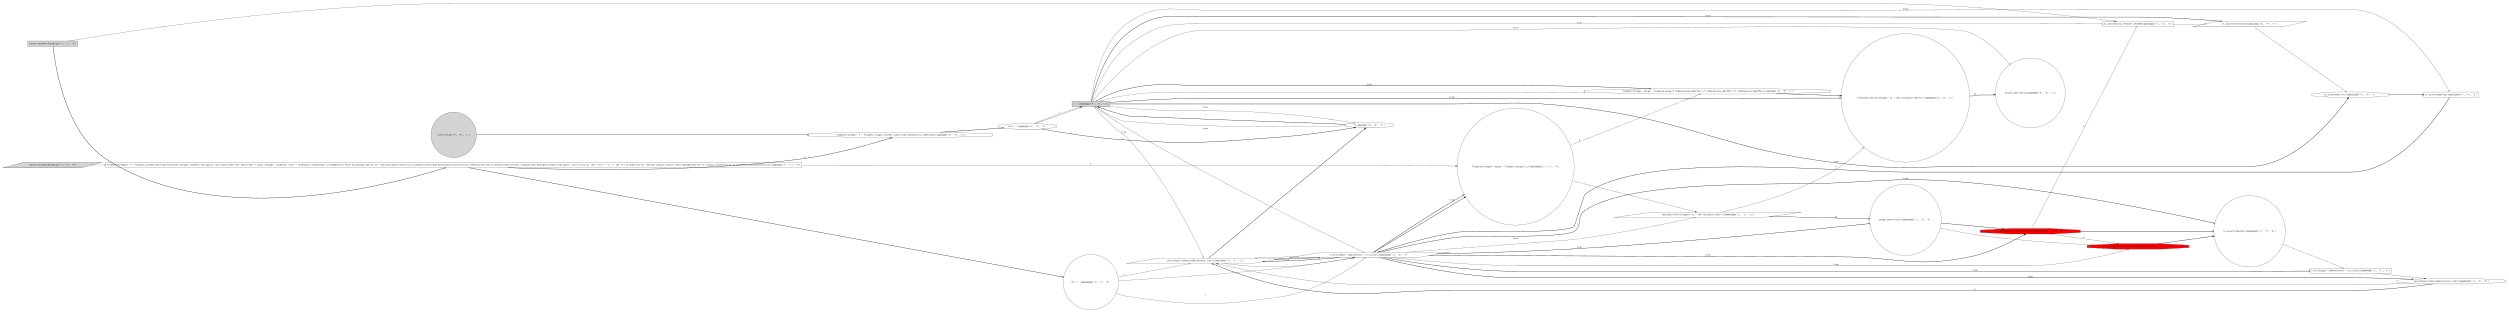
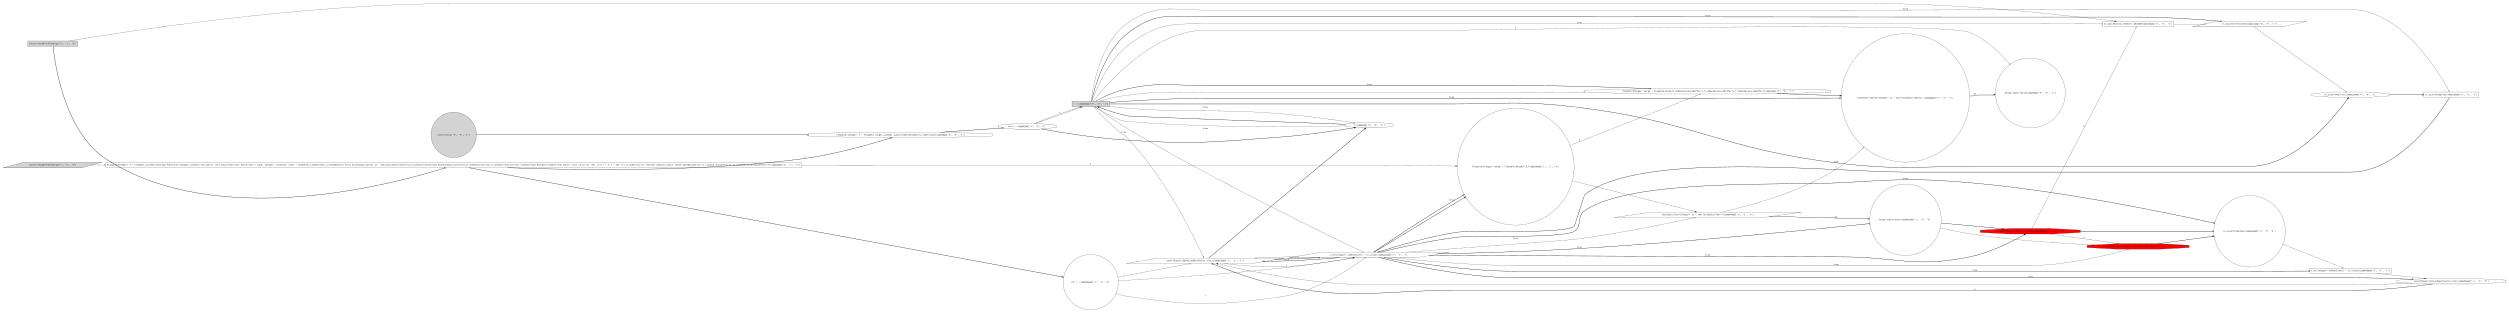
(1516, 28) -> (1516, 28)
